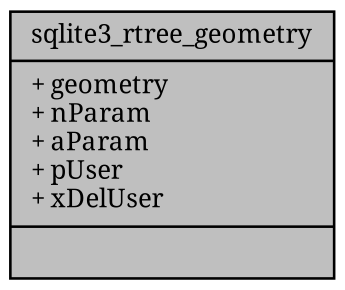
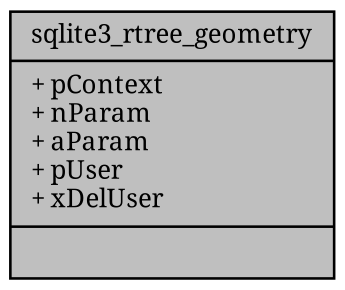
(101, 85) -> (98, 85)
